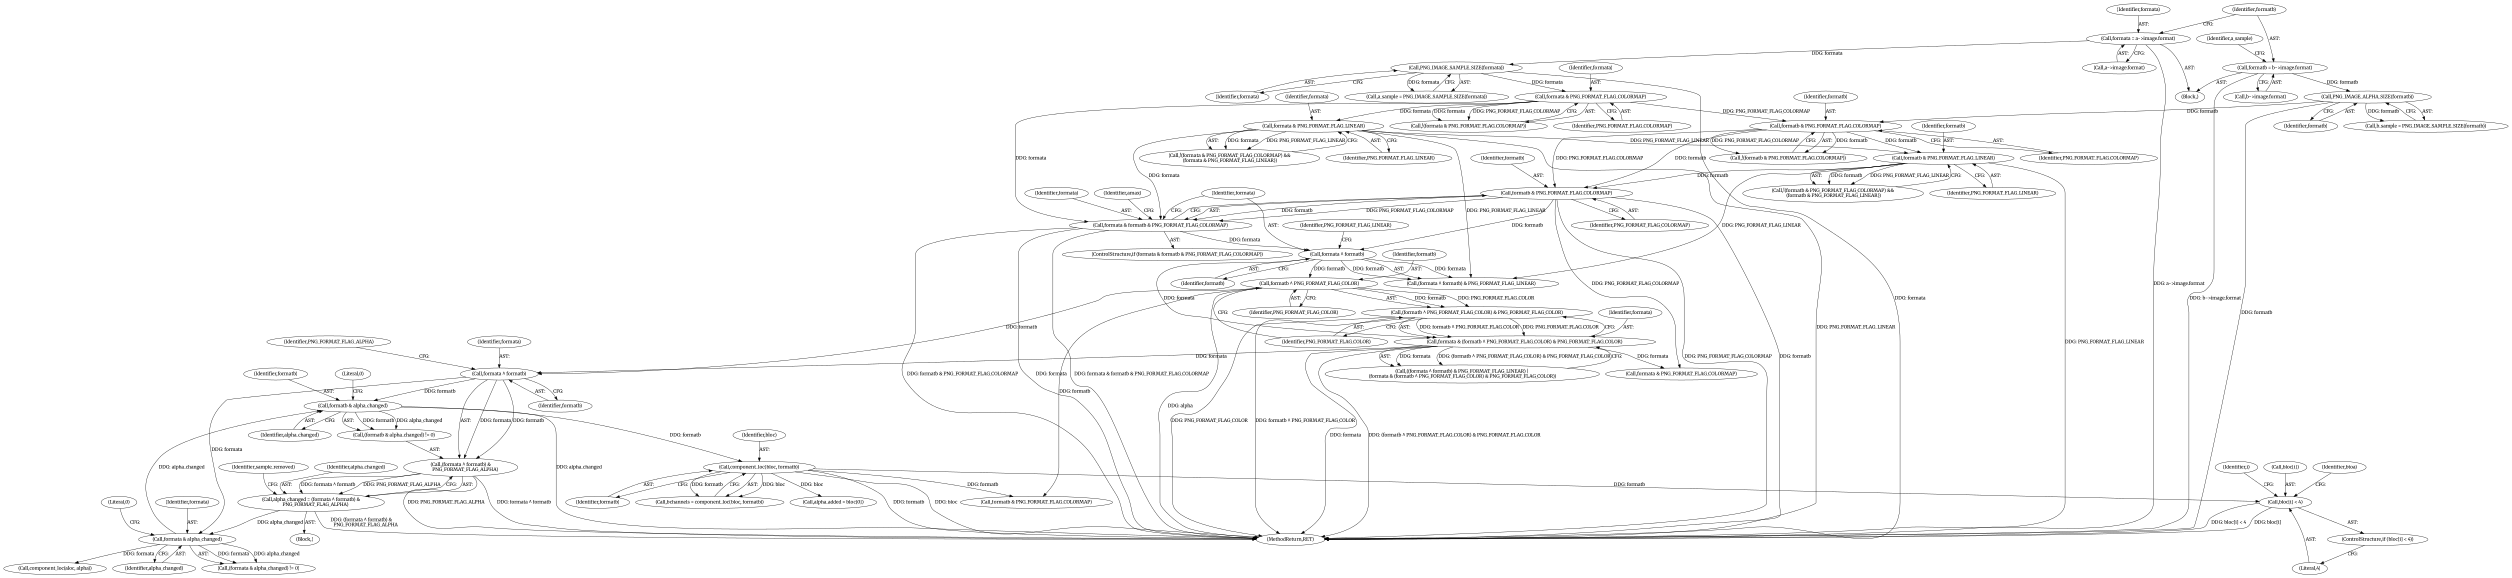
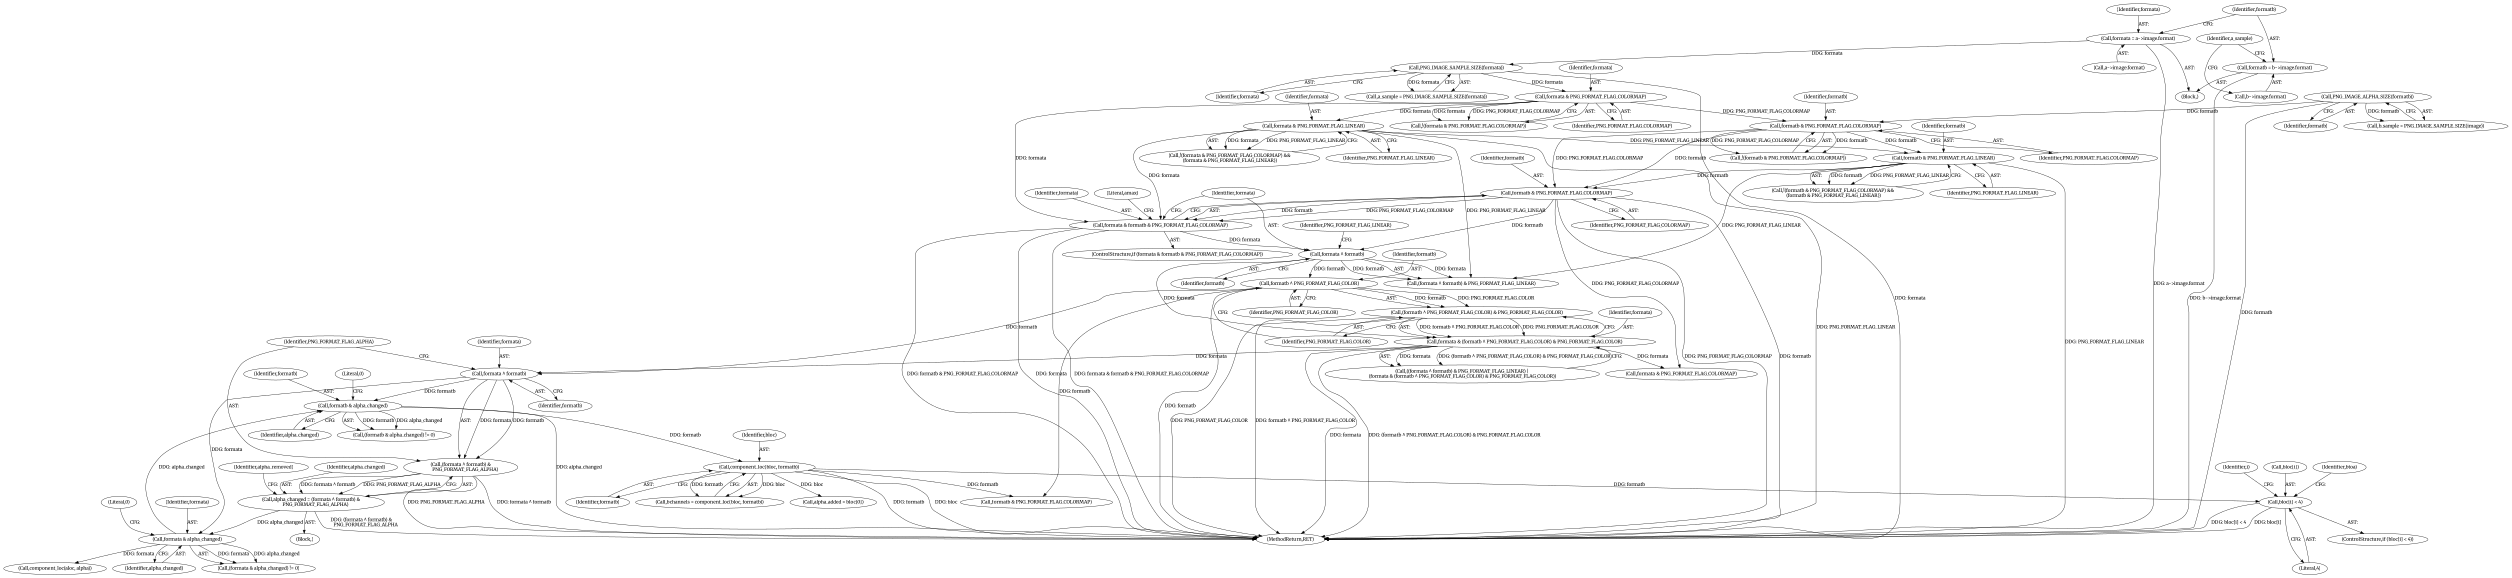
(2133, 53) -> none
(2259, 80) -> (2205, 73)
(2319, 82) -> none
(2426, 126) -> (2426, 126)
(1122, 193) -> (1122, 193)
(1180, 406) -> (1180, 406)
(423, 449) -> (260, 450)
(264, 467) -> (264, 467)
(2344, 554) -> (2288, 536)
